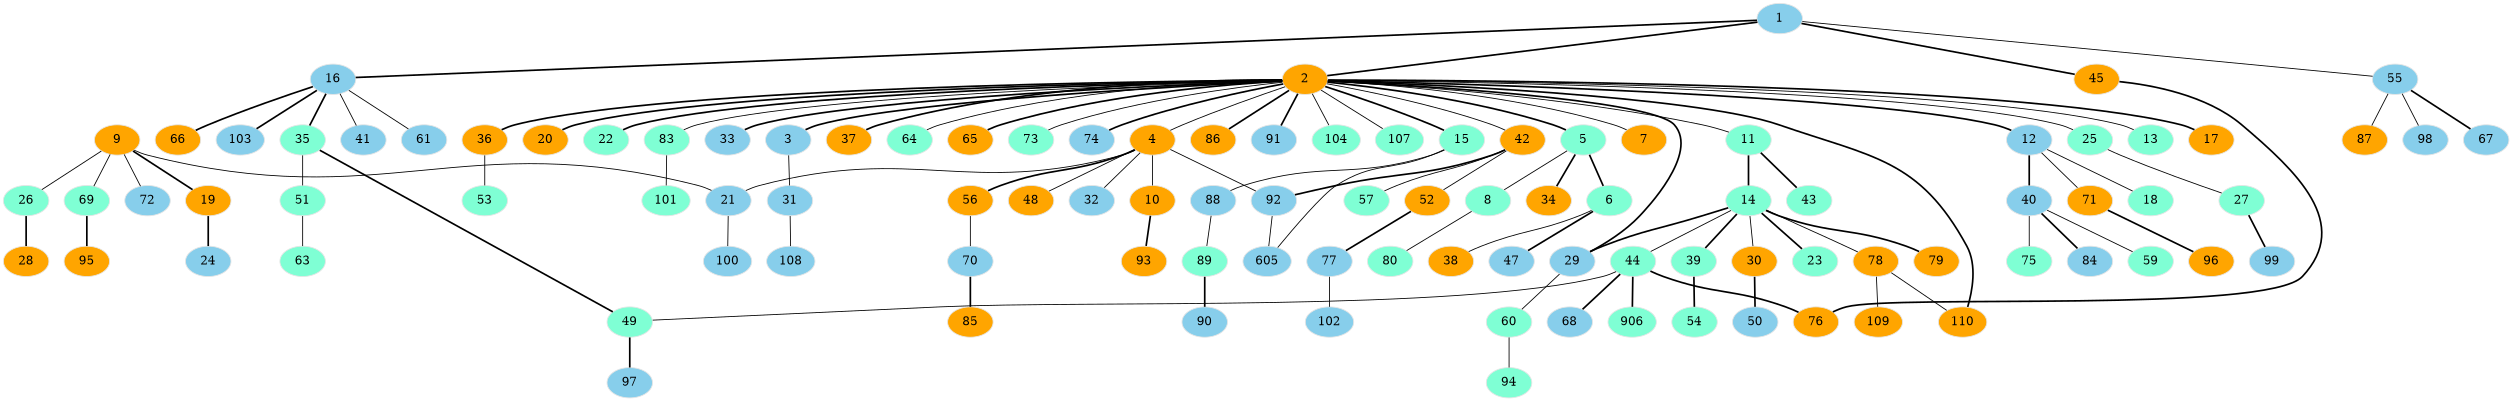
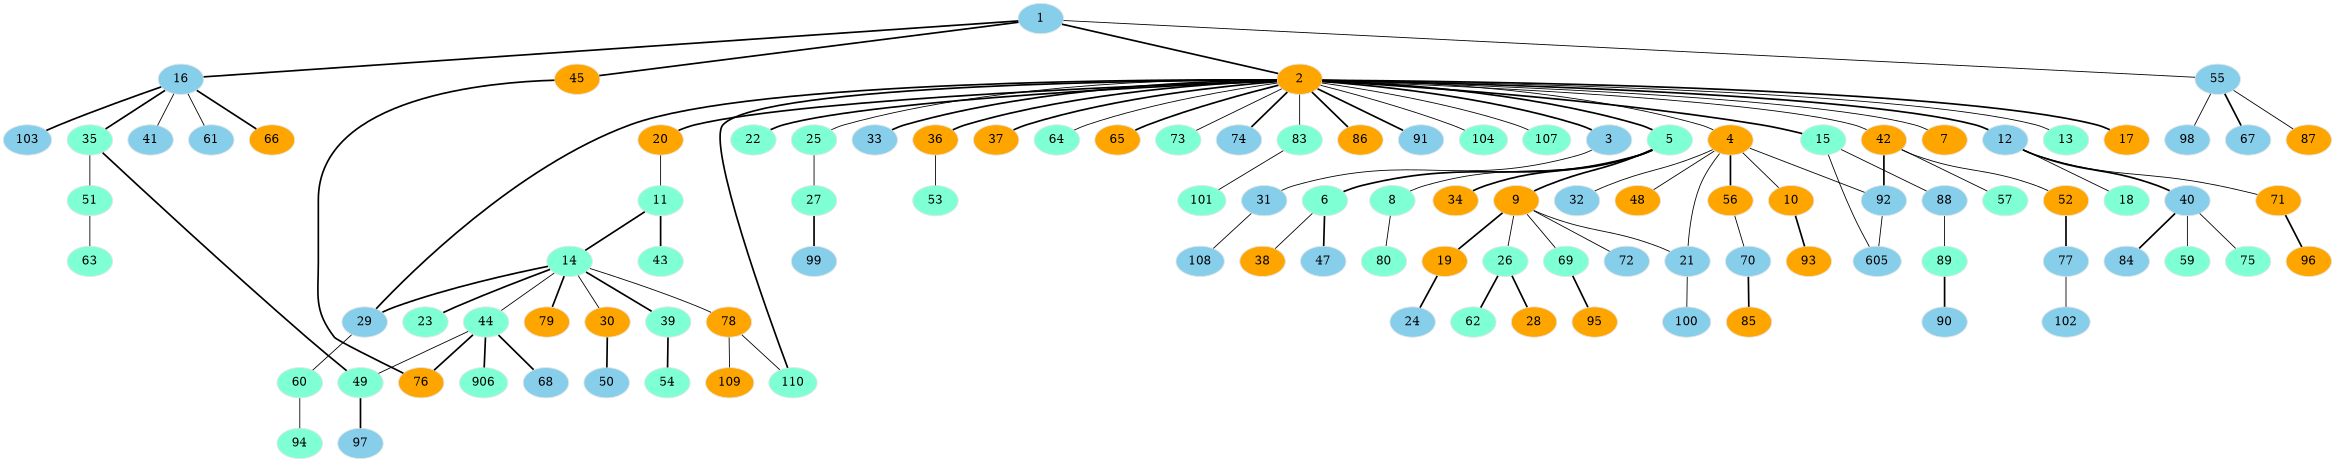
(1529, 98) -> (661, 170)
none -> (1581, 174)
none -> (1473, 322)
(1963, 322) -> (793, 383)
